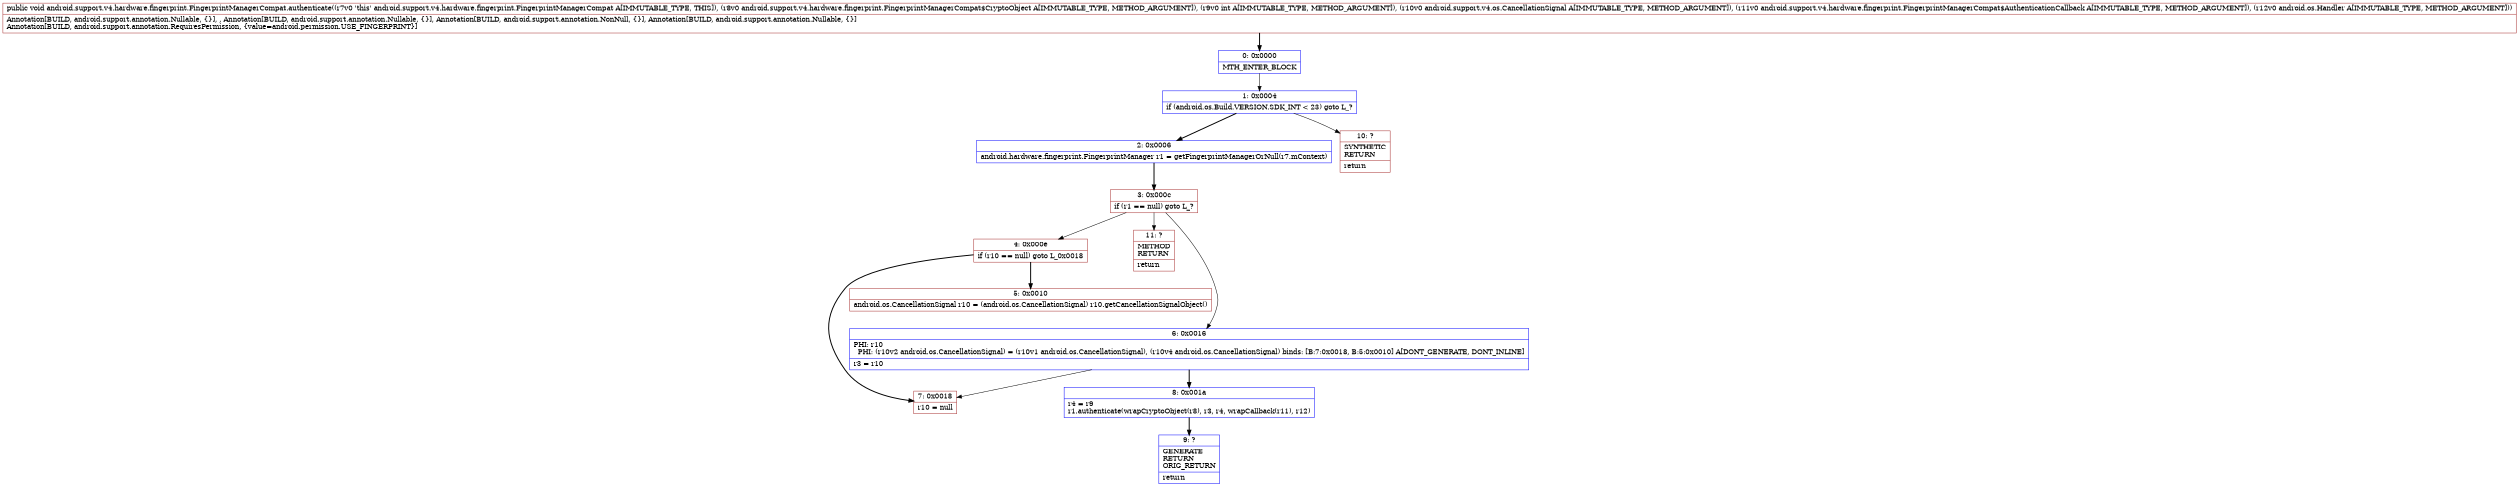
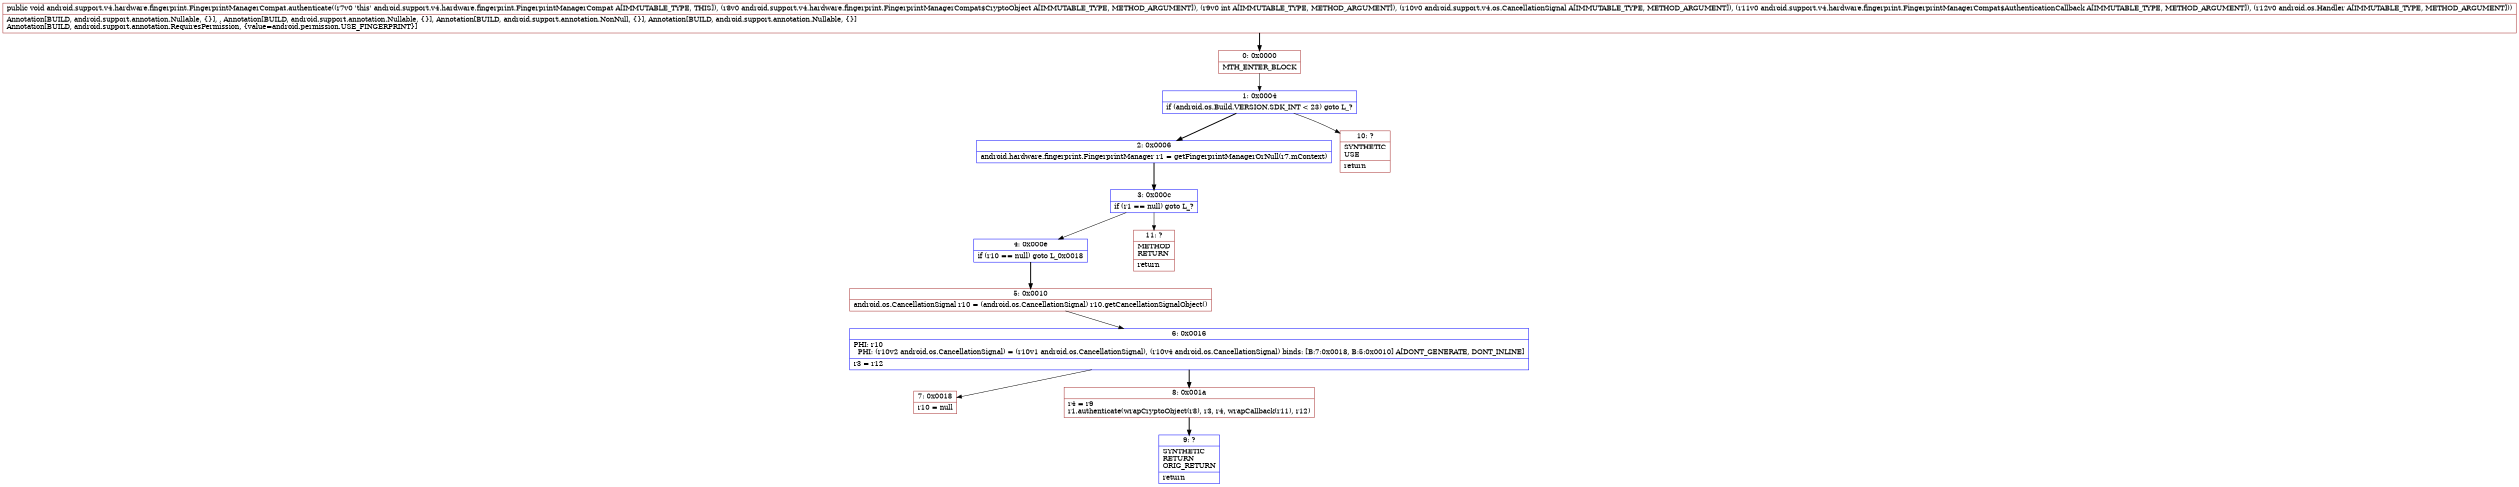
(1260, 62) -> (1260, 62)
(1360, 155) -> (1352, 155)
(1154, 201) -> (1154, 201)
(1031, 251) -> (1031, 251)
(1205, 264) -> (1092, 319)
(837, 300) -> none
(868, 364) -> (868, 364)
(1189, 402) -> (1189, 402)
(1183, 452) -> (1184, 452)
